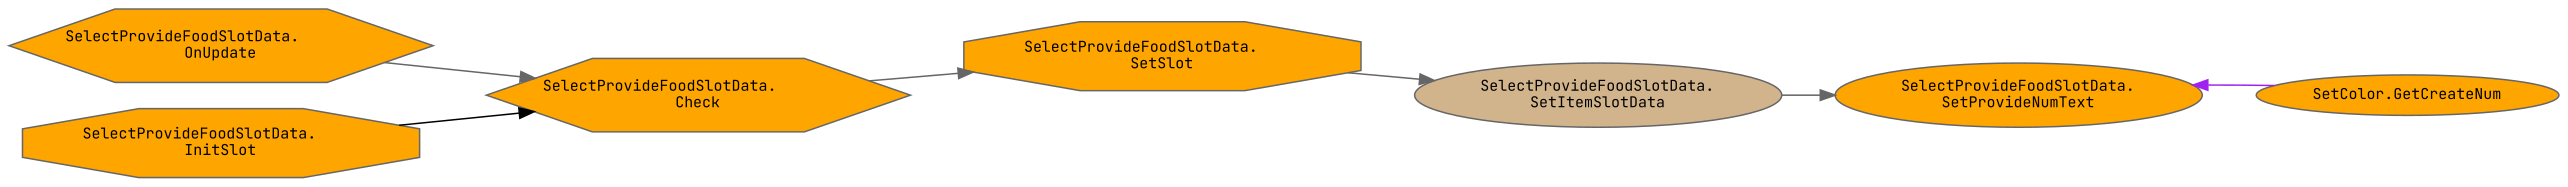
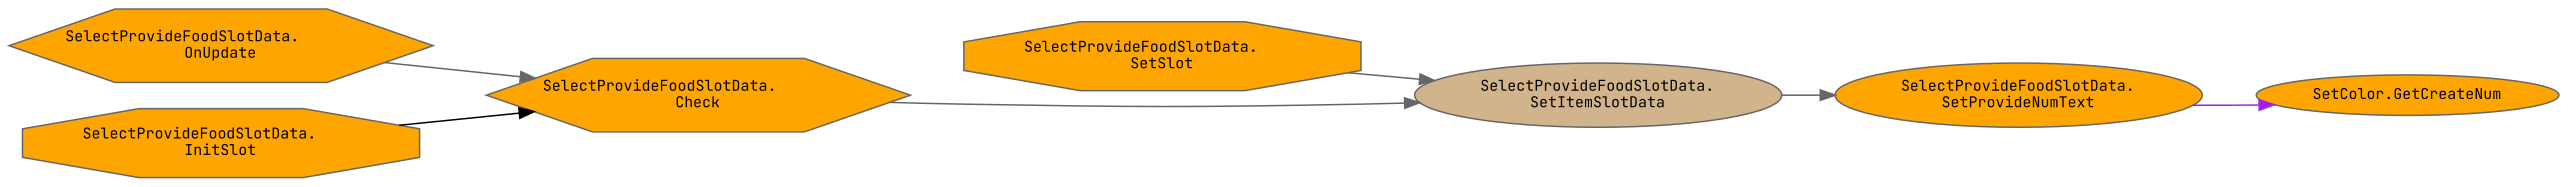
(914, 77) -> (1147, 106)
(2241, 85) -> (2226, 105)
